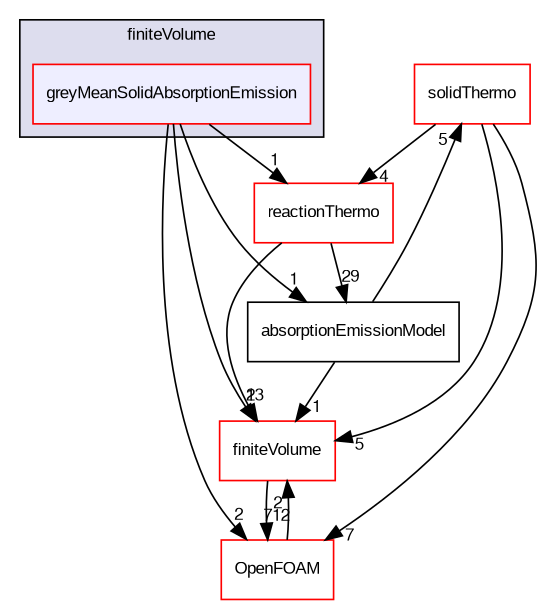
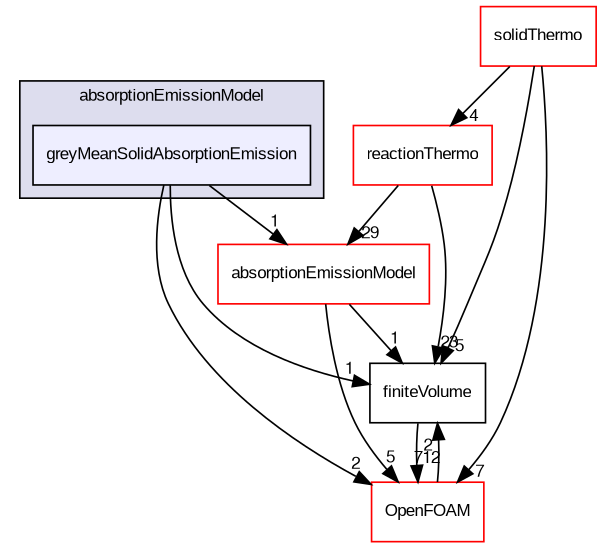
(172, 36) -> (172, 97)
(172, 94) -> (172, 155)
(241, 149) -> none
(418, 223) -> (343, 392)
(353, 332) -> (324, 274)
(277, 451) -> (428, 393)
